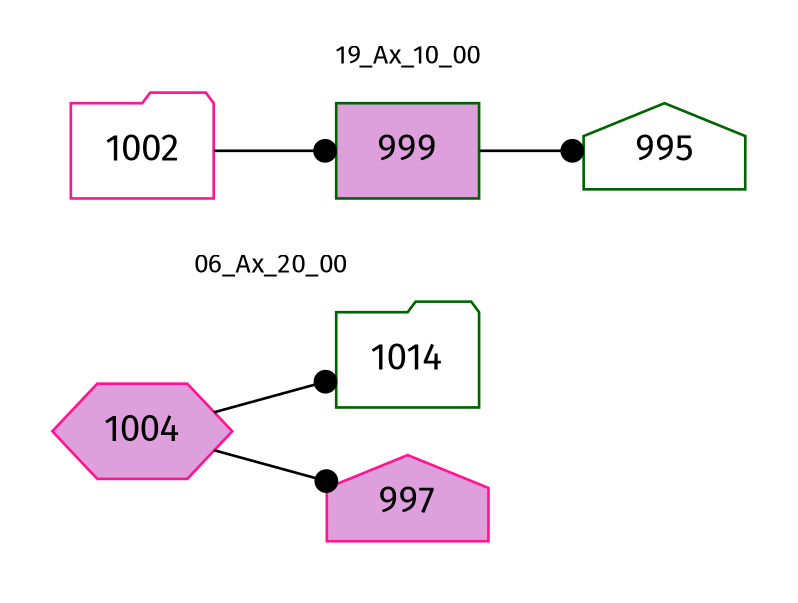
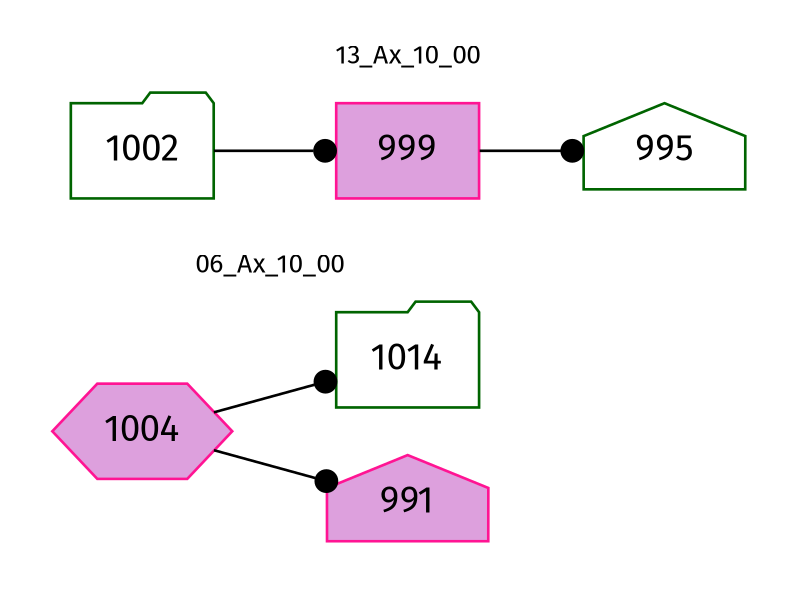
(408, 57) -> (408, 57)
(142, 151) -> (142, 151)
(408, 151) -> (408, 151)
(271, 266) -> (271, 266)
(408, 503) -> (408, 503)
